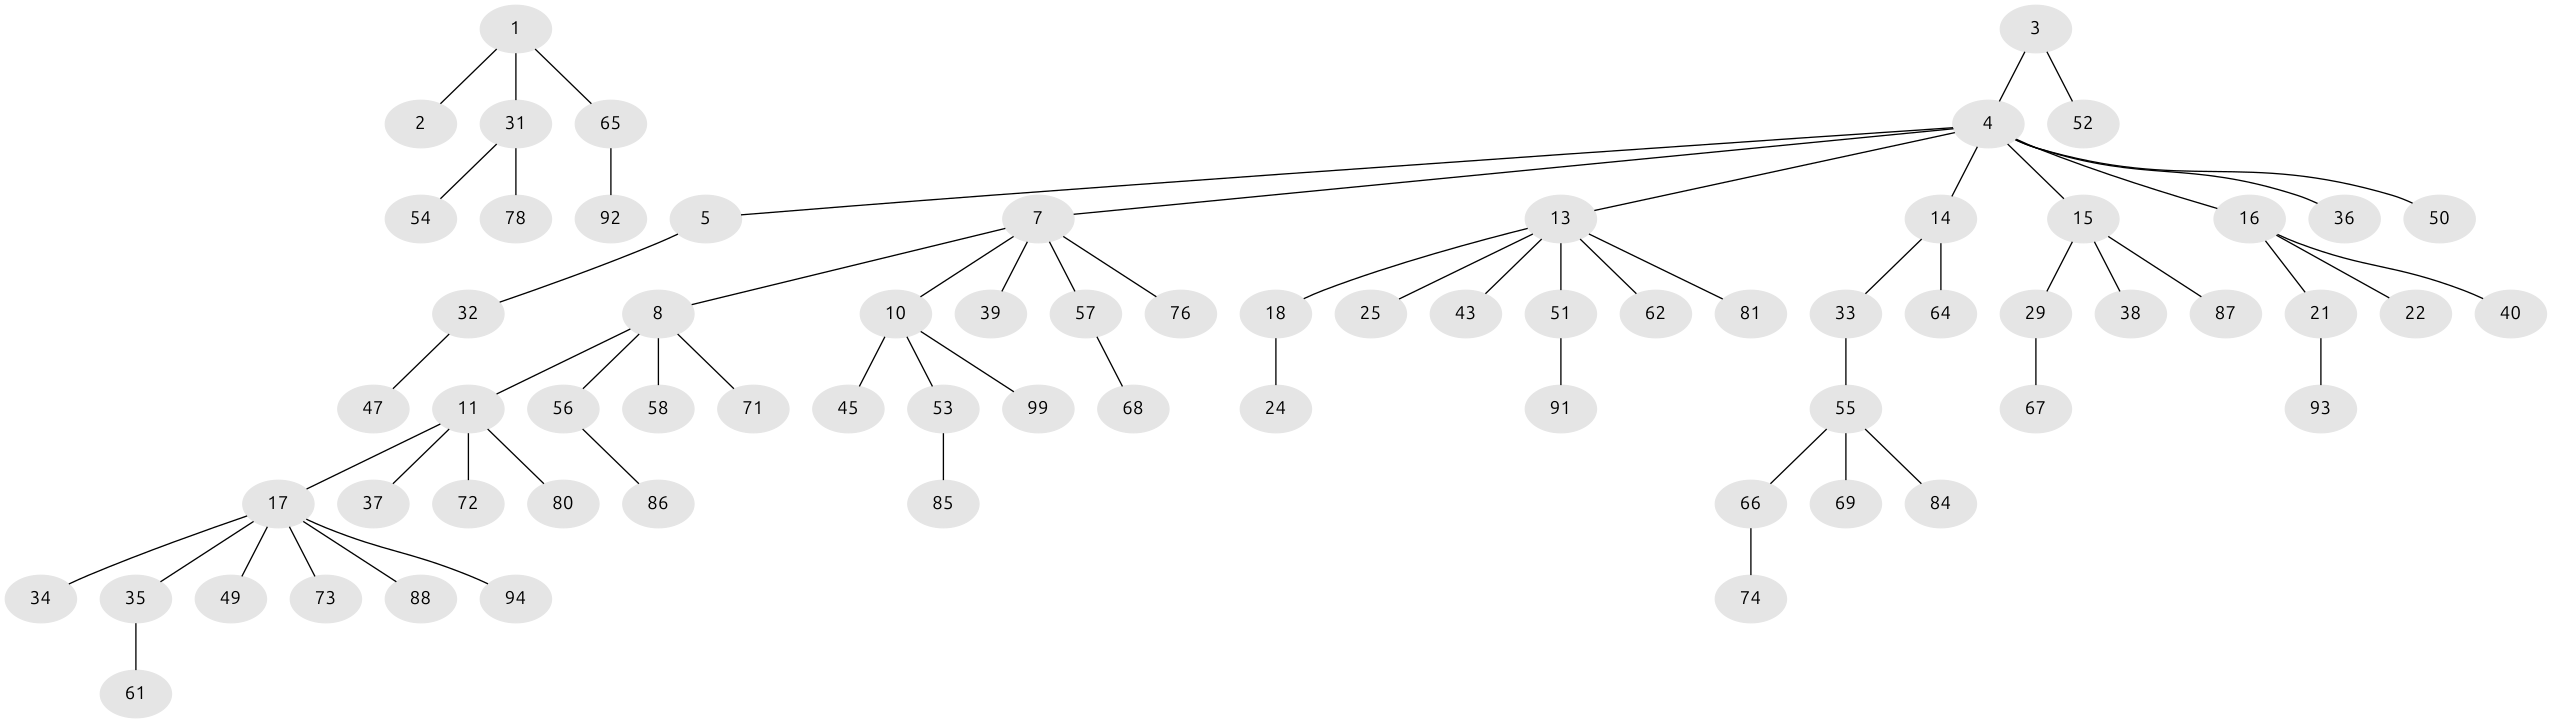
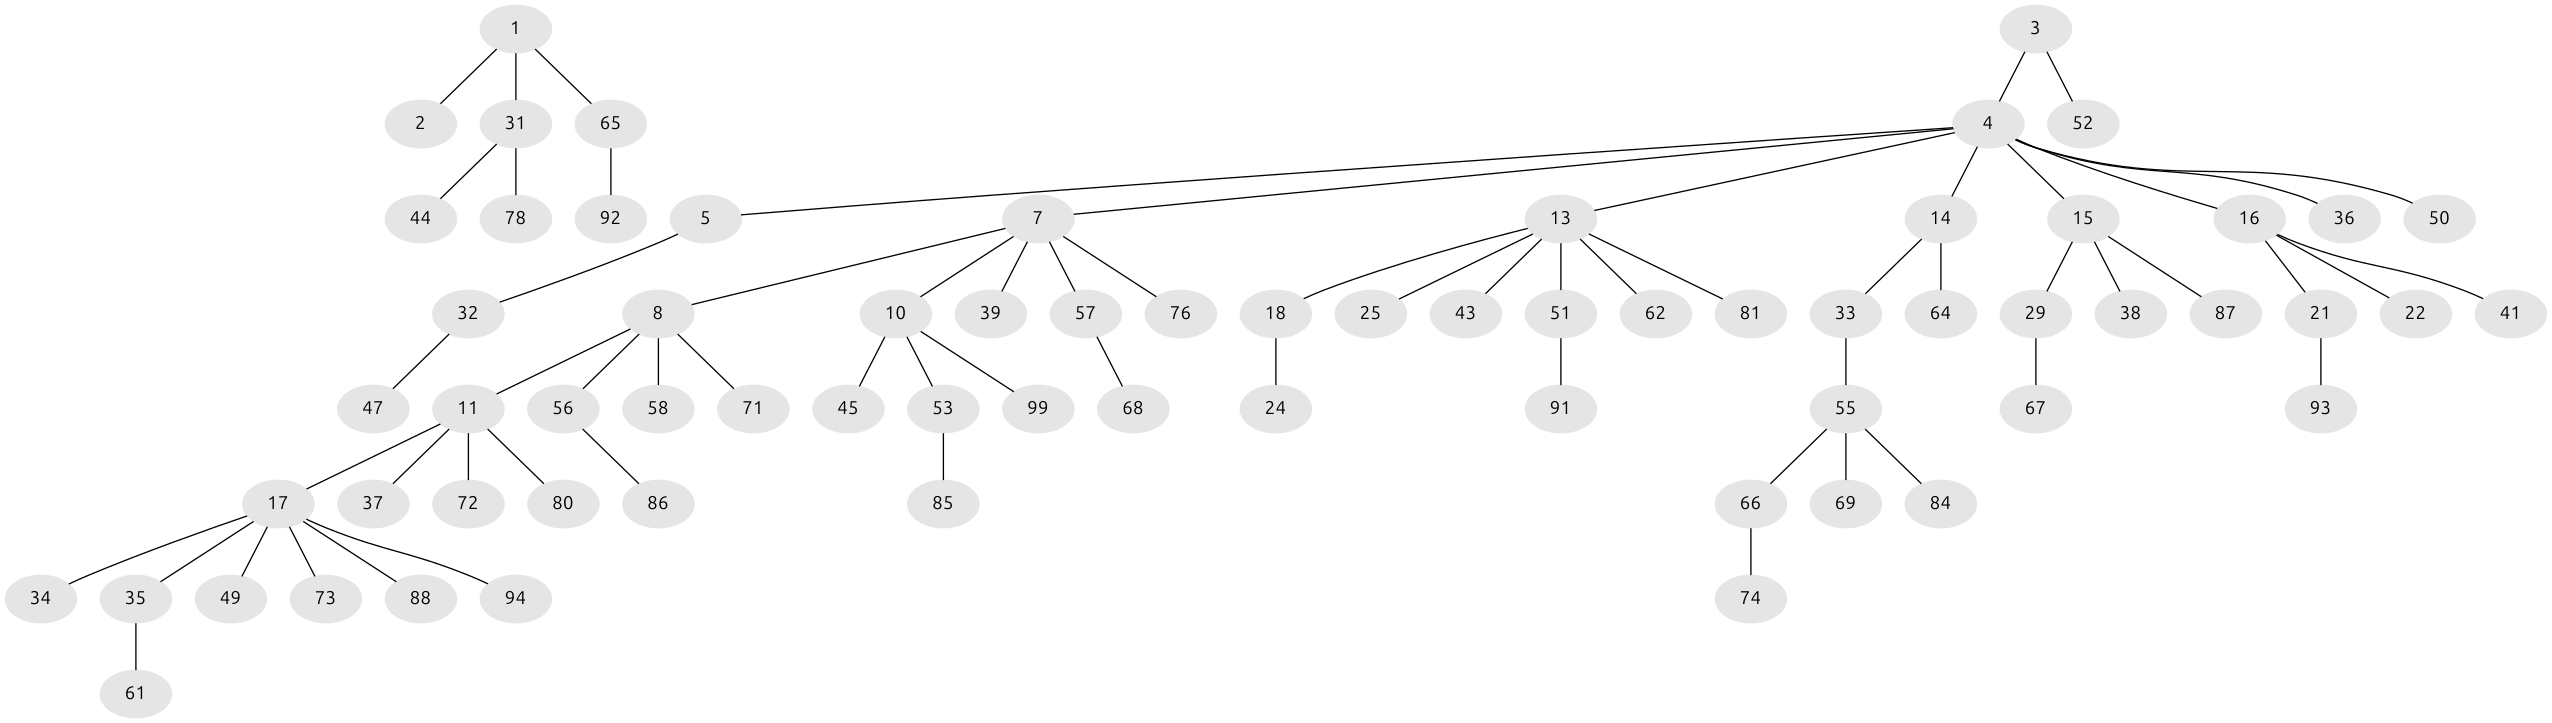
(421, 219) -> (421, 219)
(2511, 314) -> (2511, 314)
